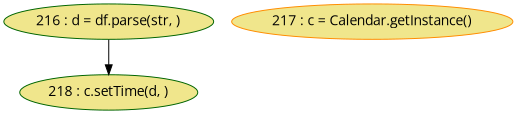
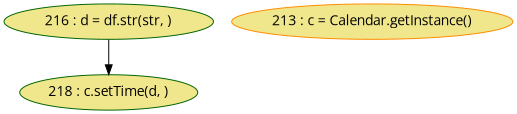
(109, 22) -> (109, 22)
(372, 22) -> (372, 22)
